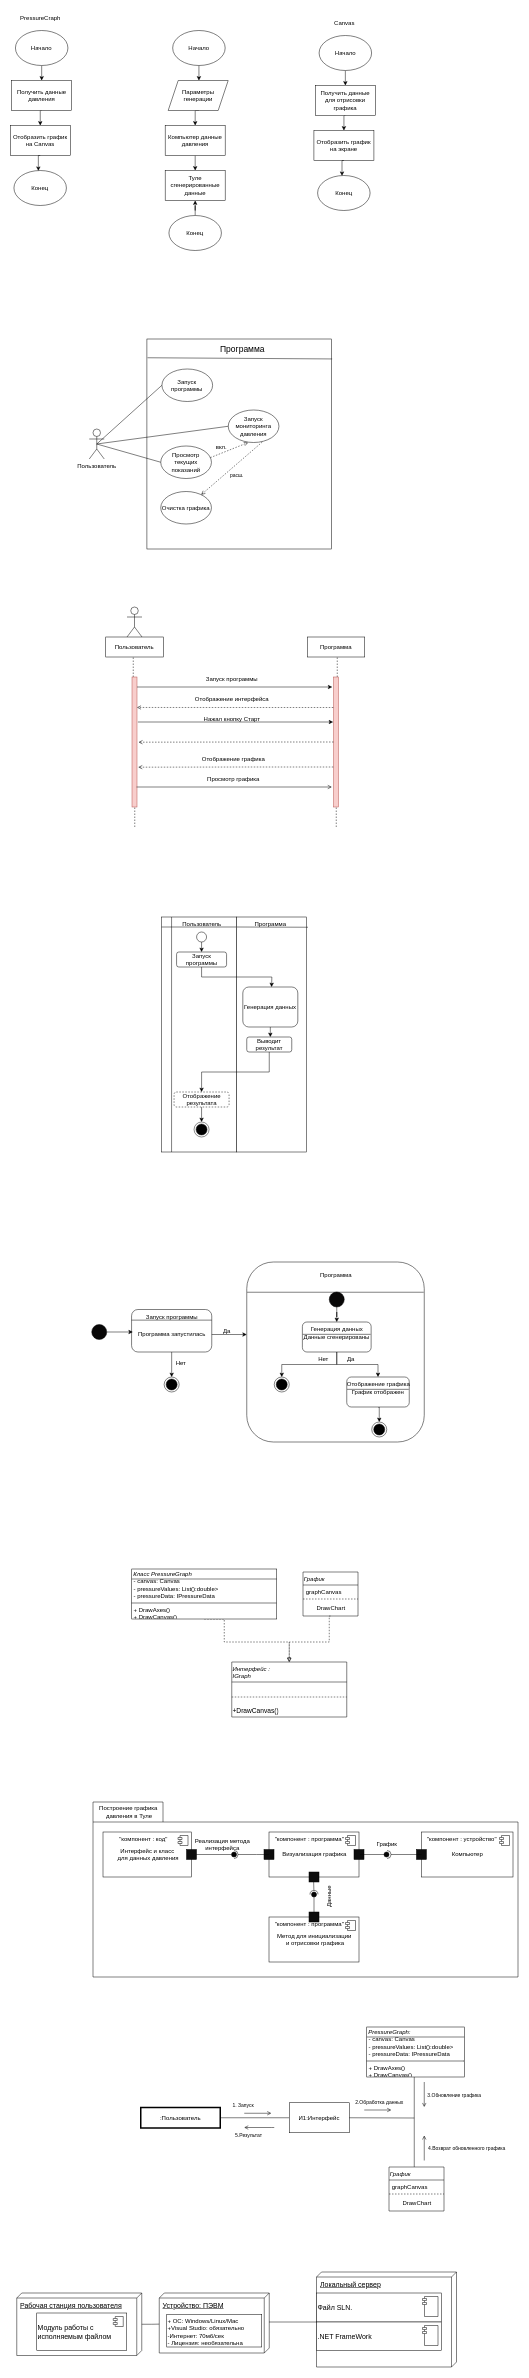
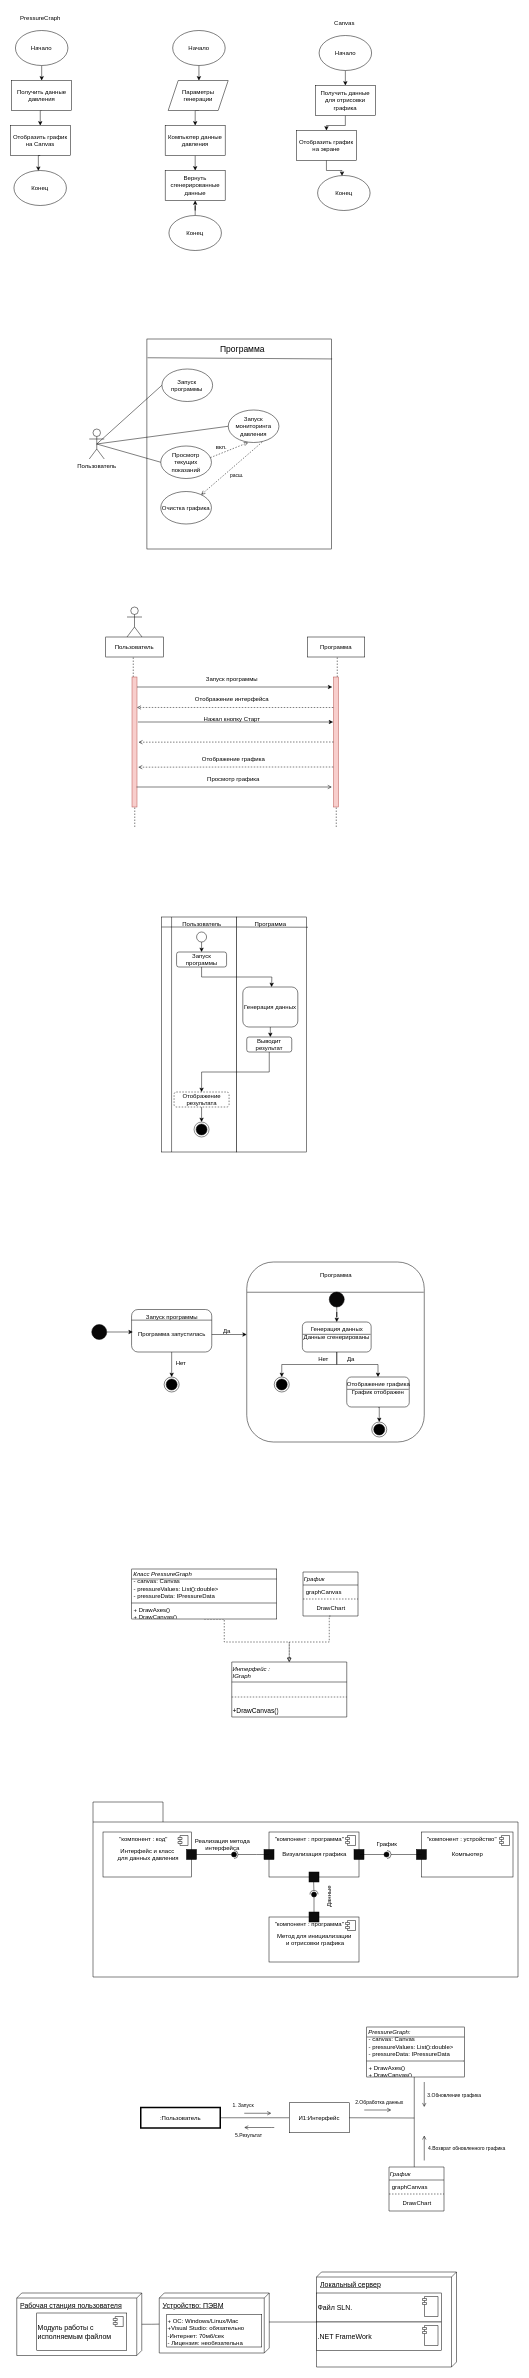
(344, 145) -> (326, 145)
(195, 185) -> (195, 185)
(128, 1812) -> none
